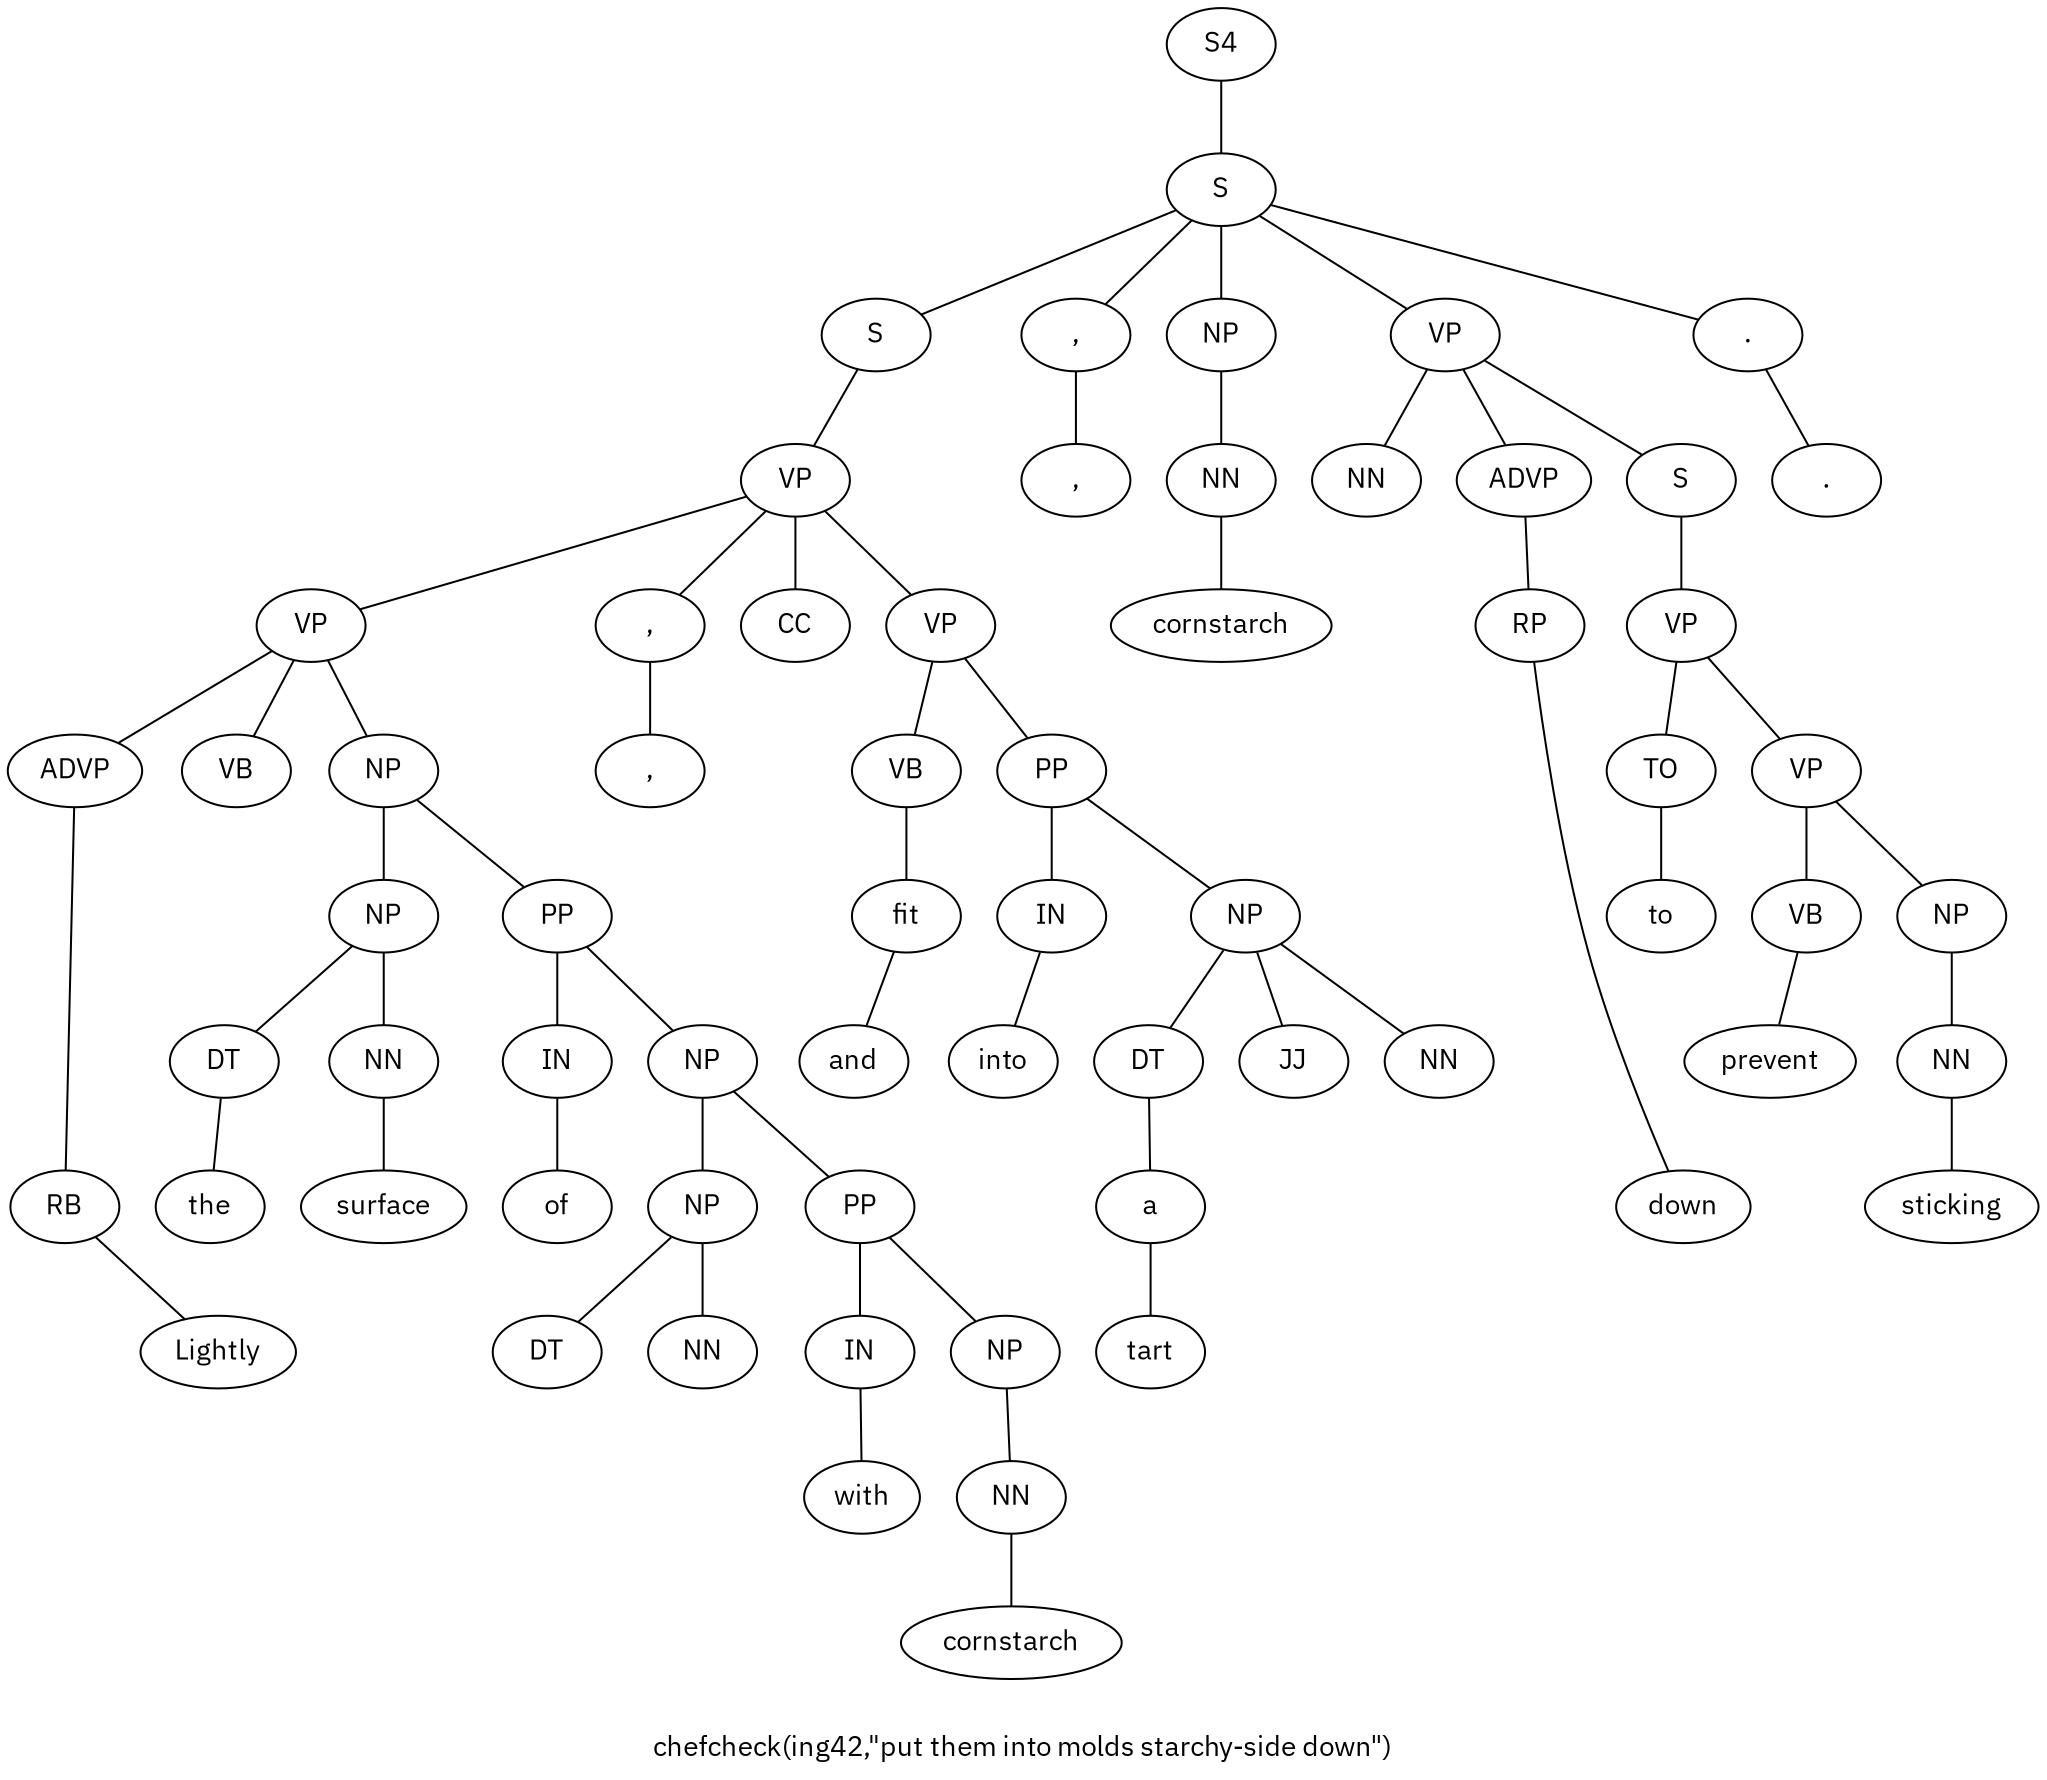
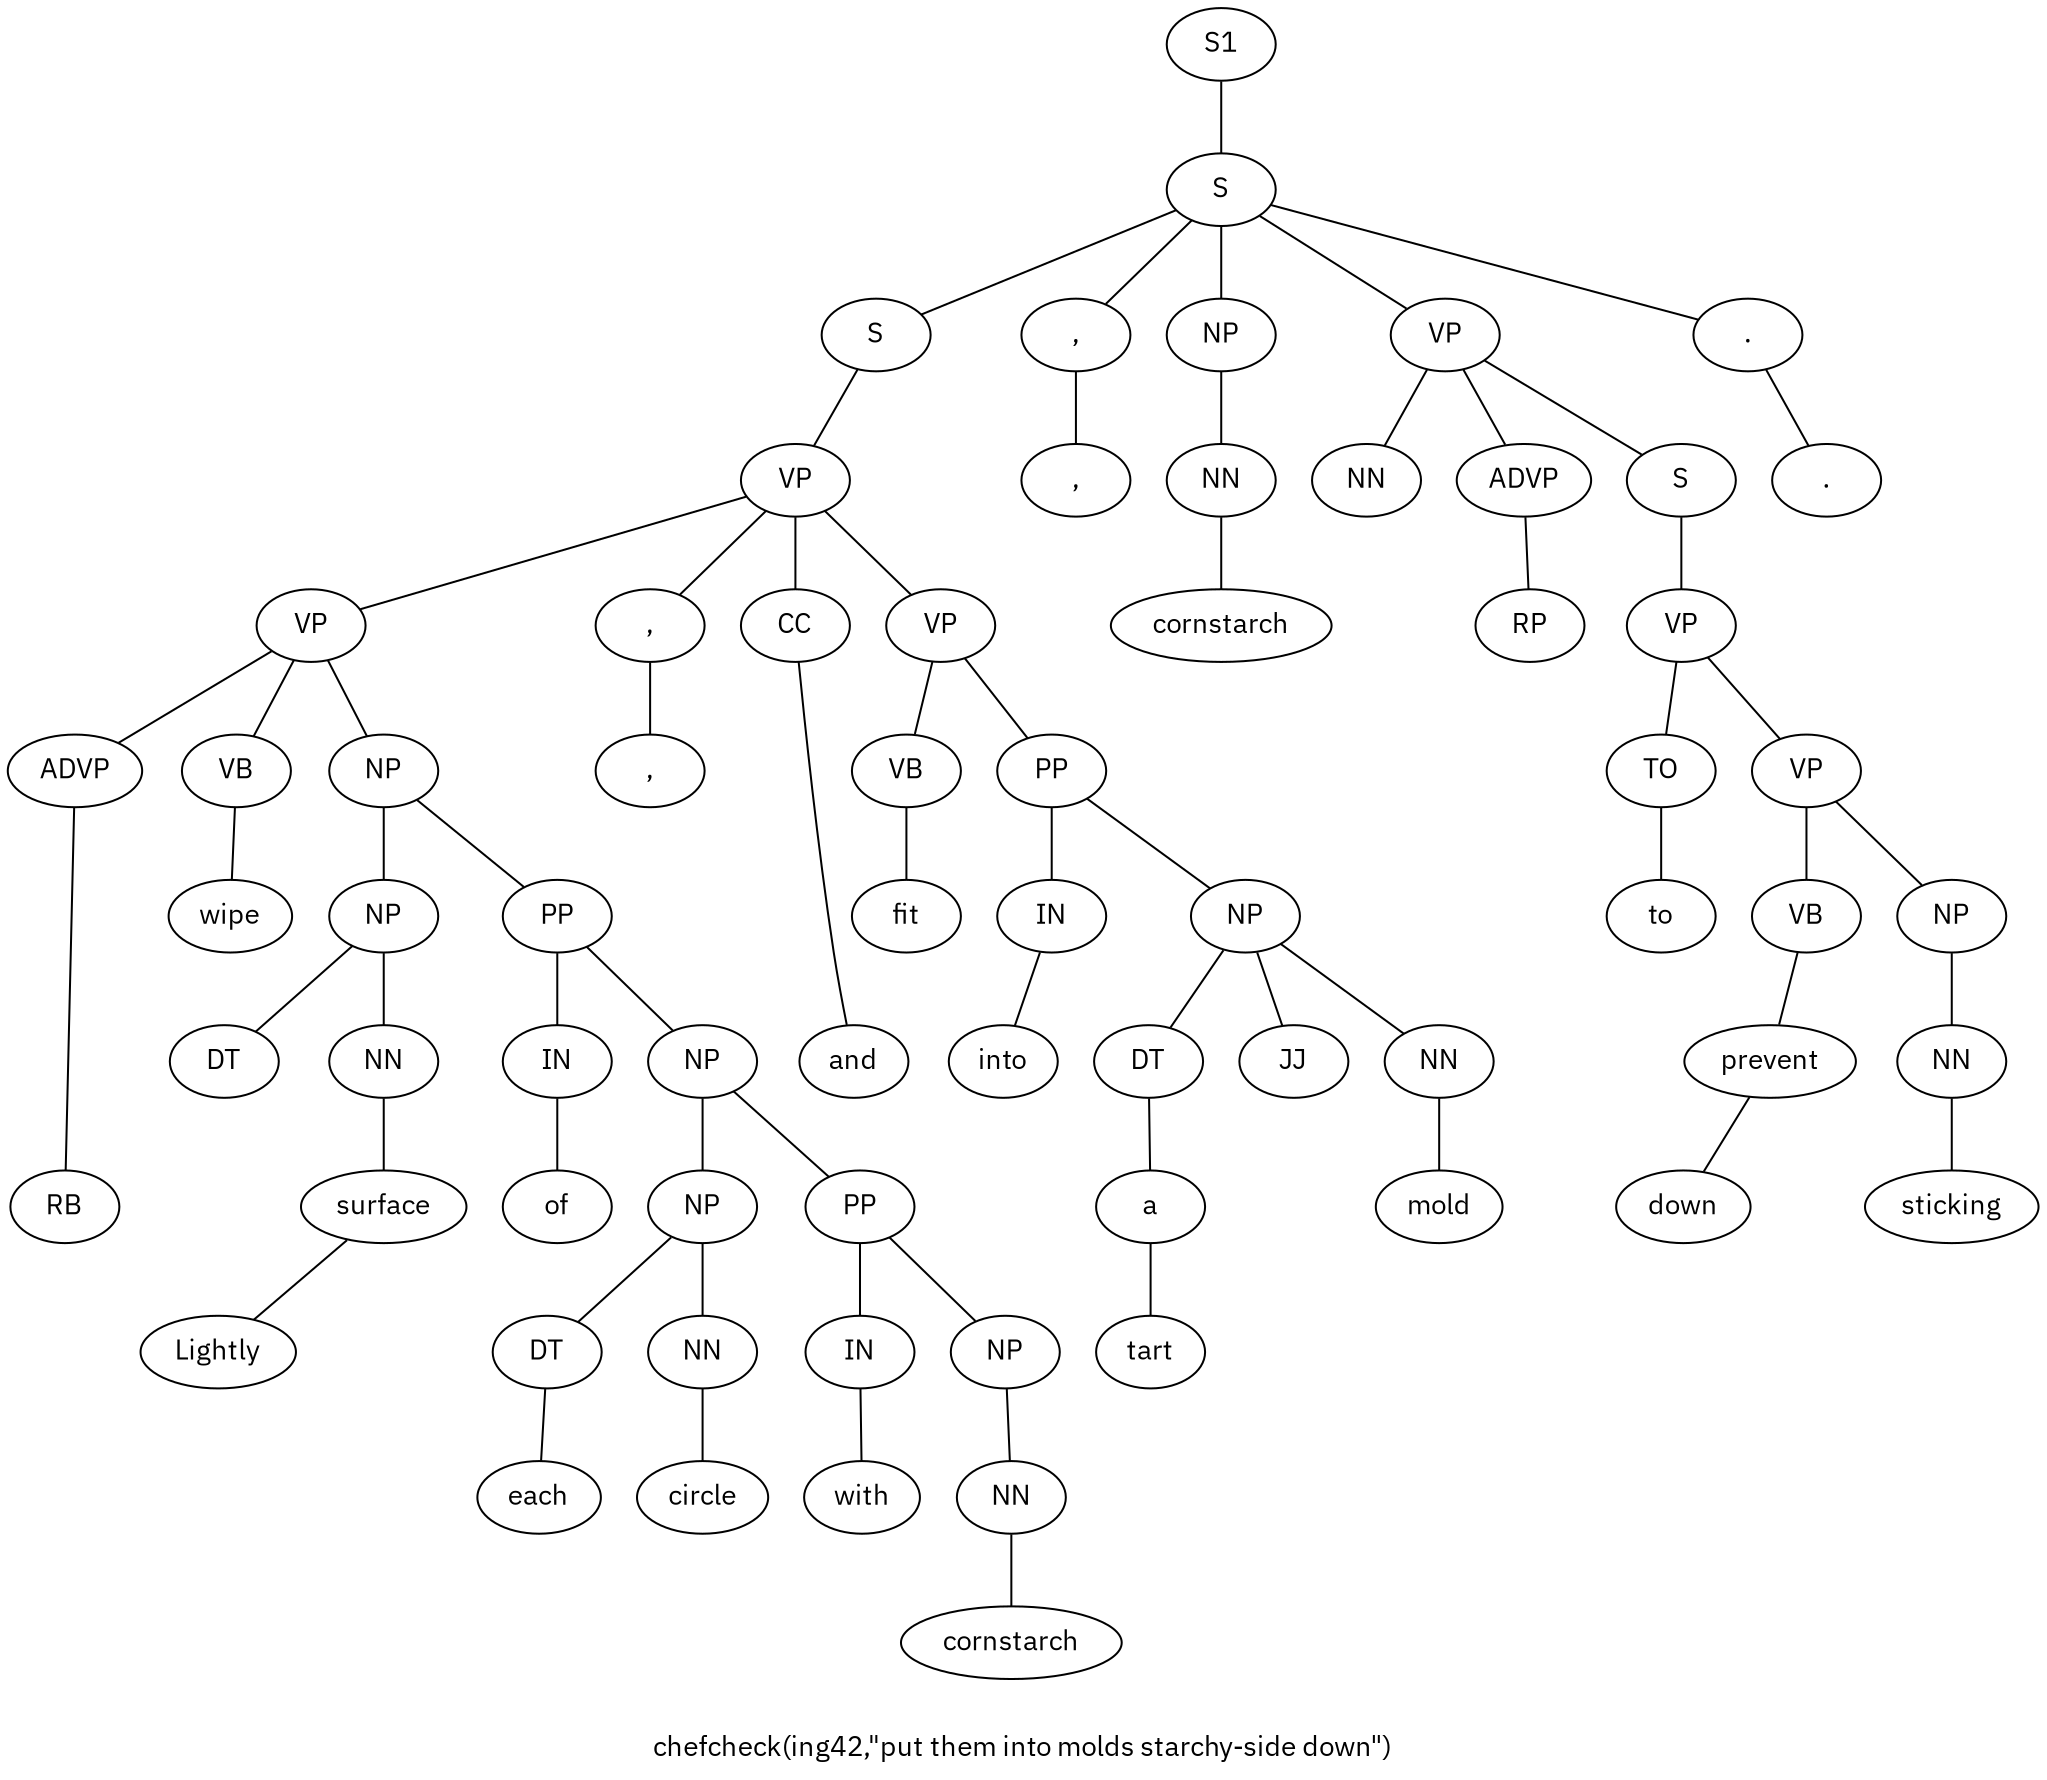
(1221, 44) -> (1221, 44)
none -> (230, 916)
(1581, 922) -> (1727, 1134)
(880, 988) -> (819, 844)
(210, 1207) -> none
none -> (1439, 1207)
(140, 1278) -> (300, 1280)
none -> (539, 1497)
none -> (703, 1497)
